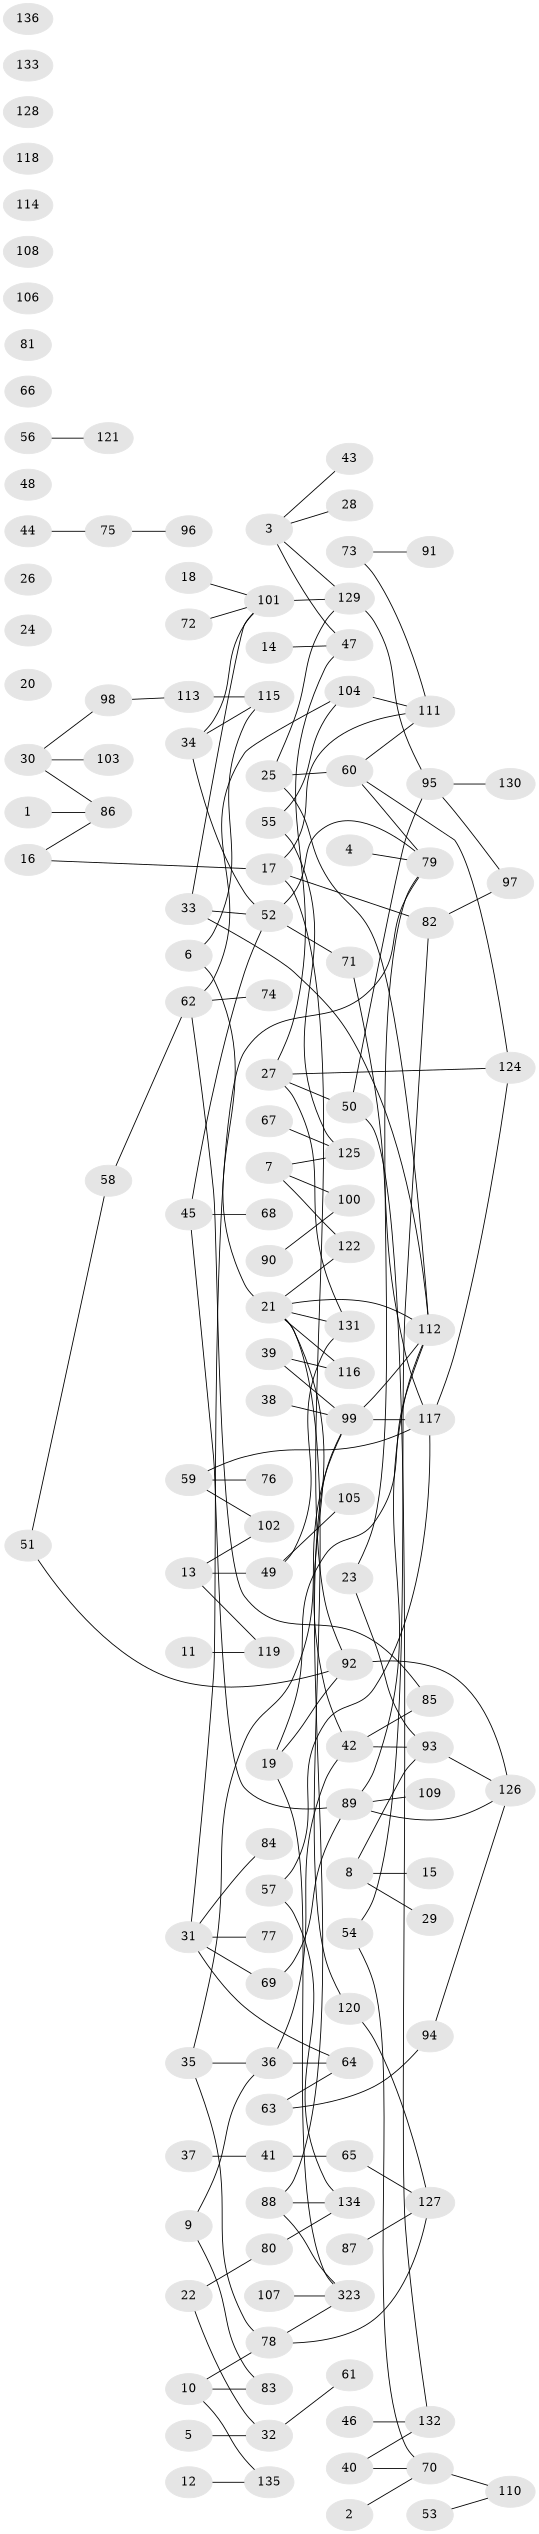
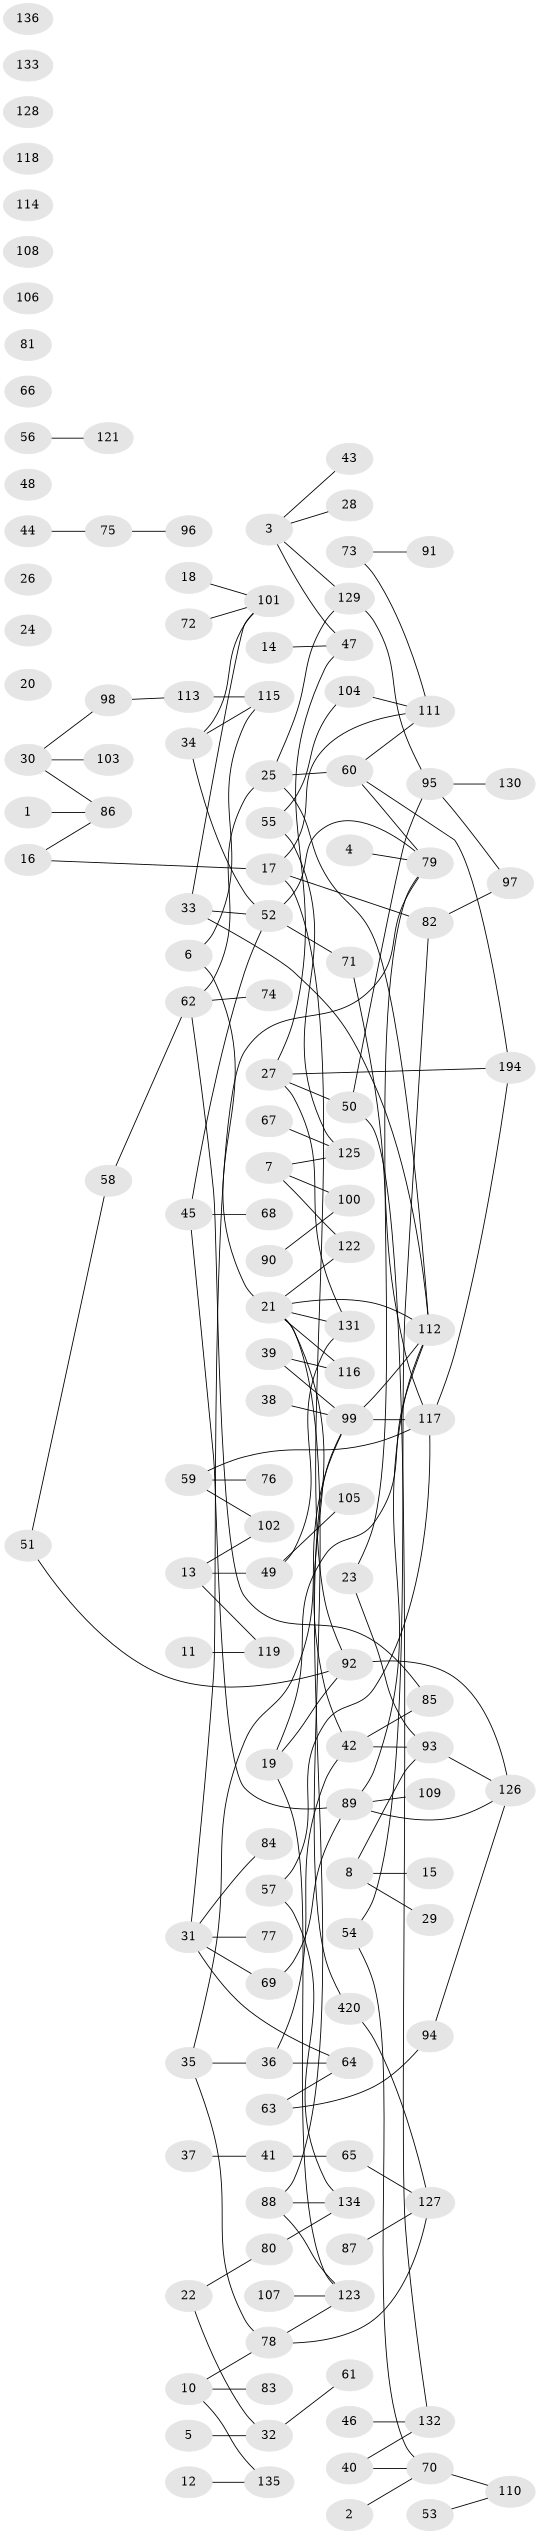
(316, 600) -> none
(222, 822) -> (229, 921)
(510, 1068) -> (510, 1068)
(350, 2009) -> (350, 2009)
(189, 2226) -> none
(350, 2296) -> (350, 2296)
